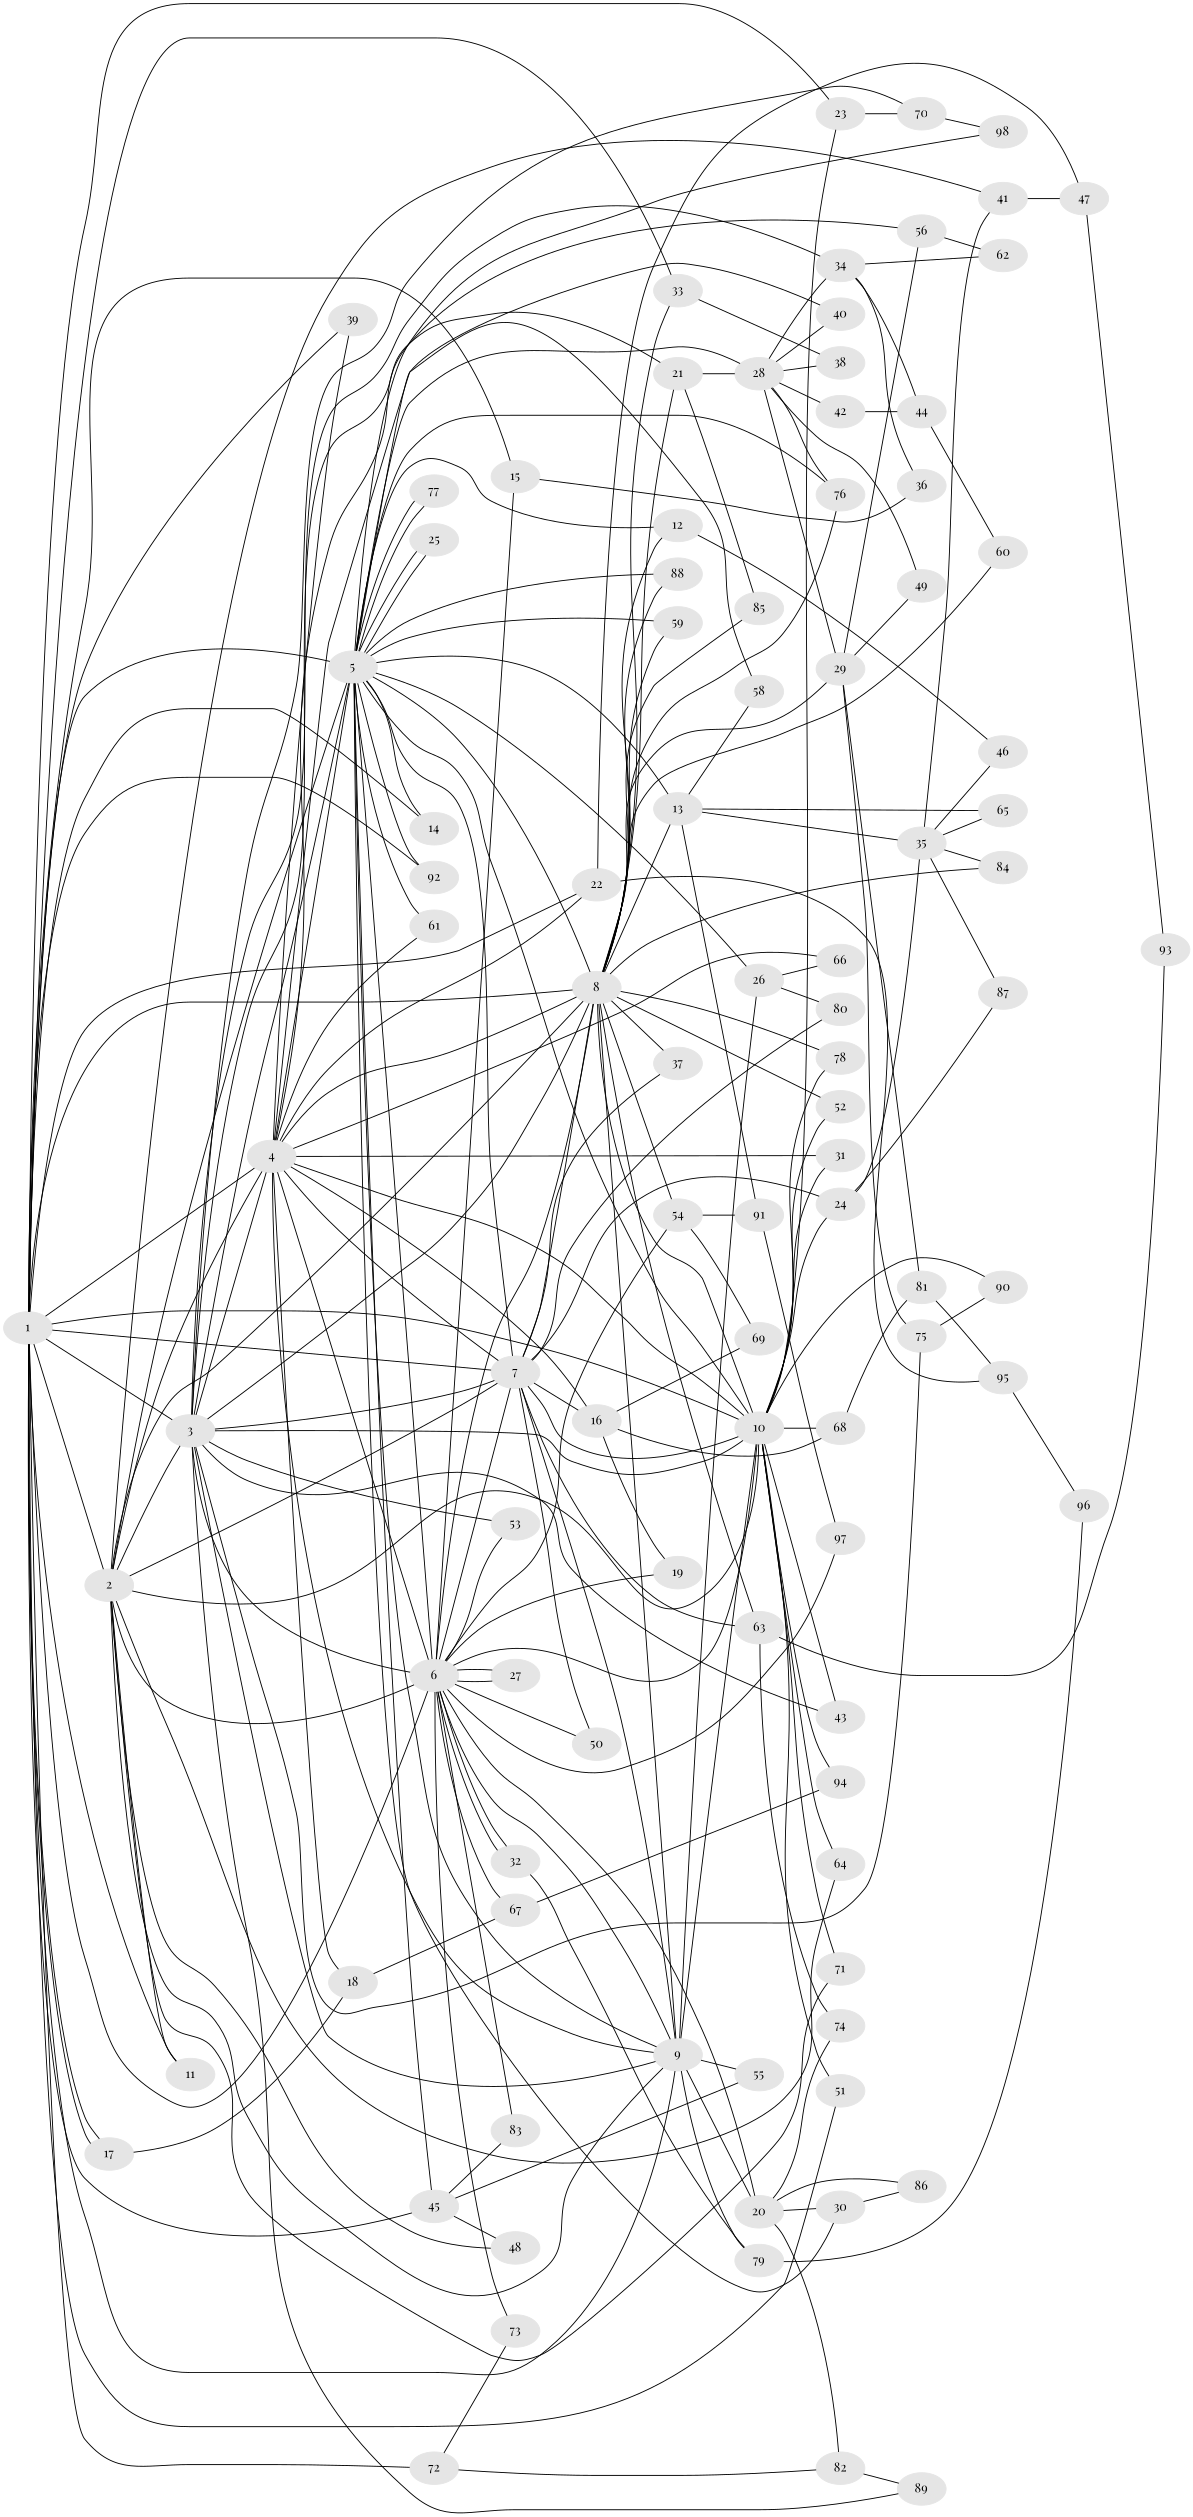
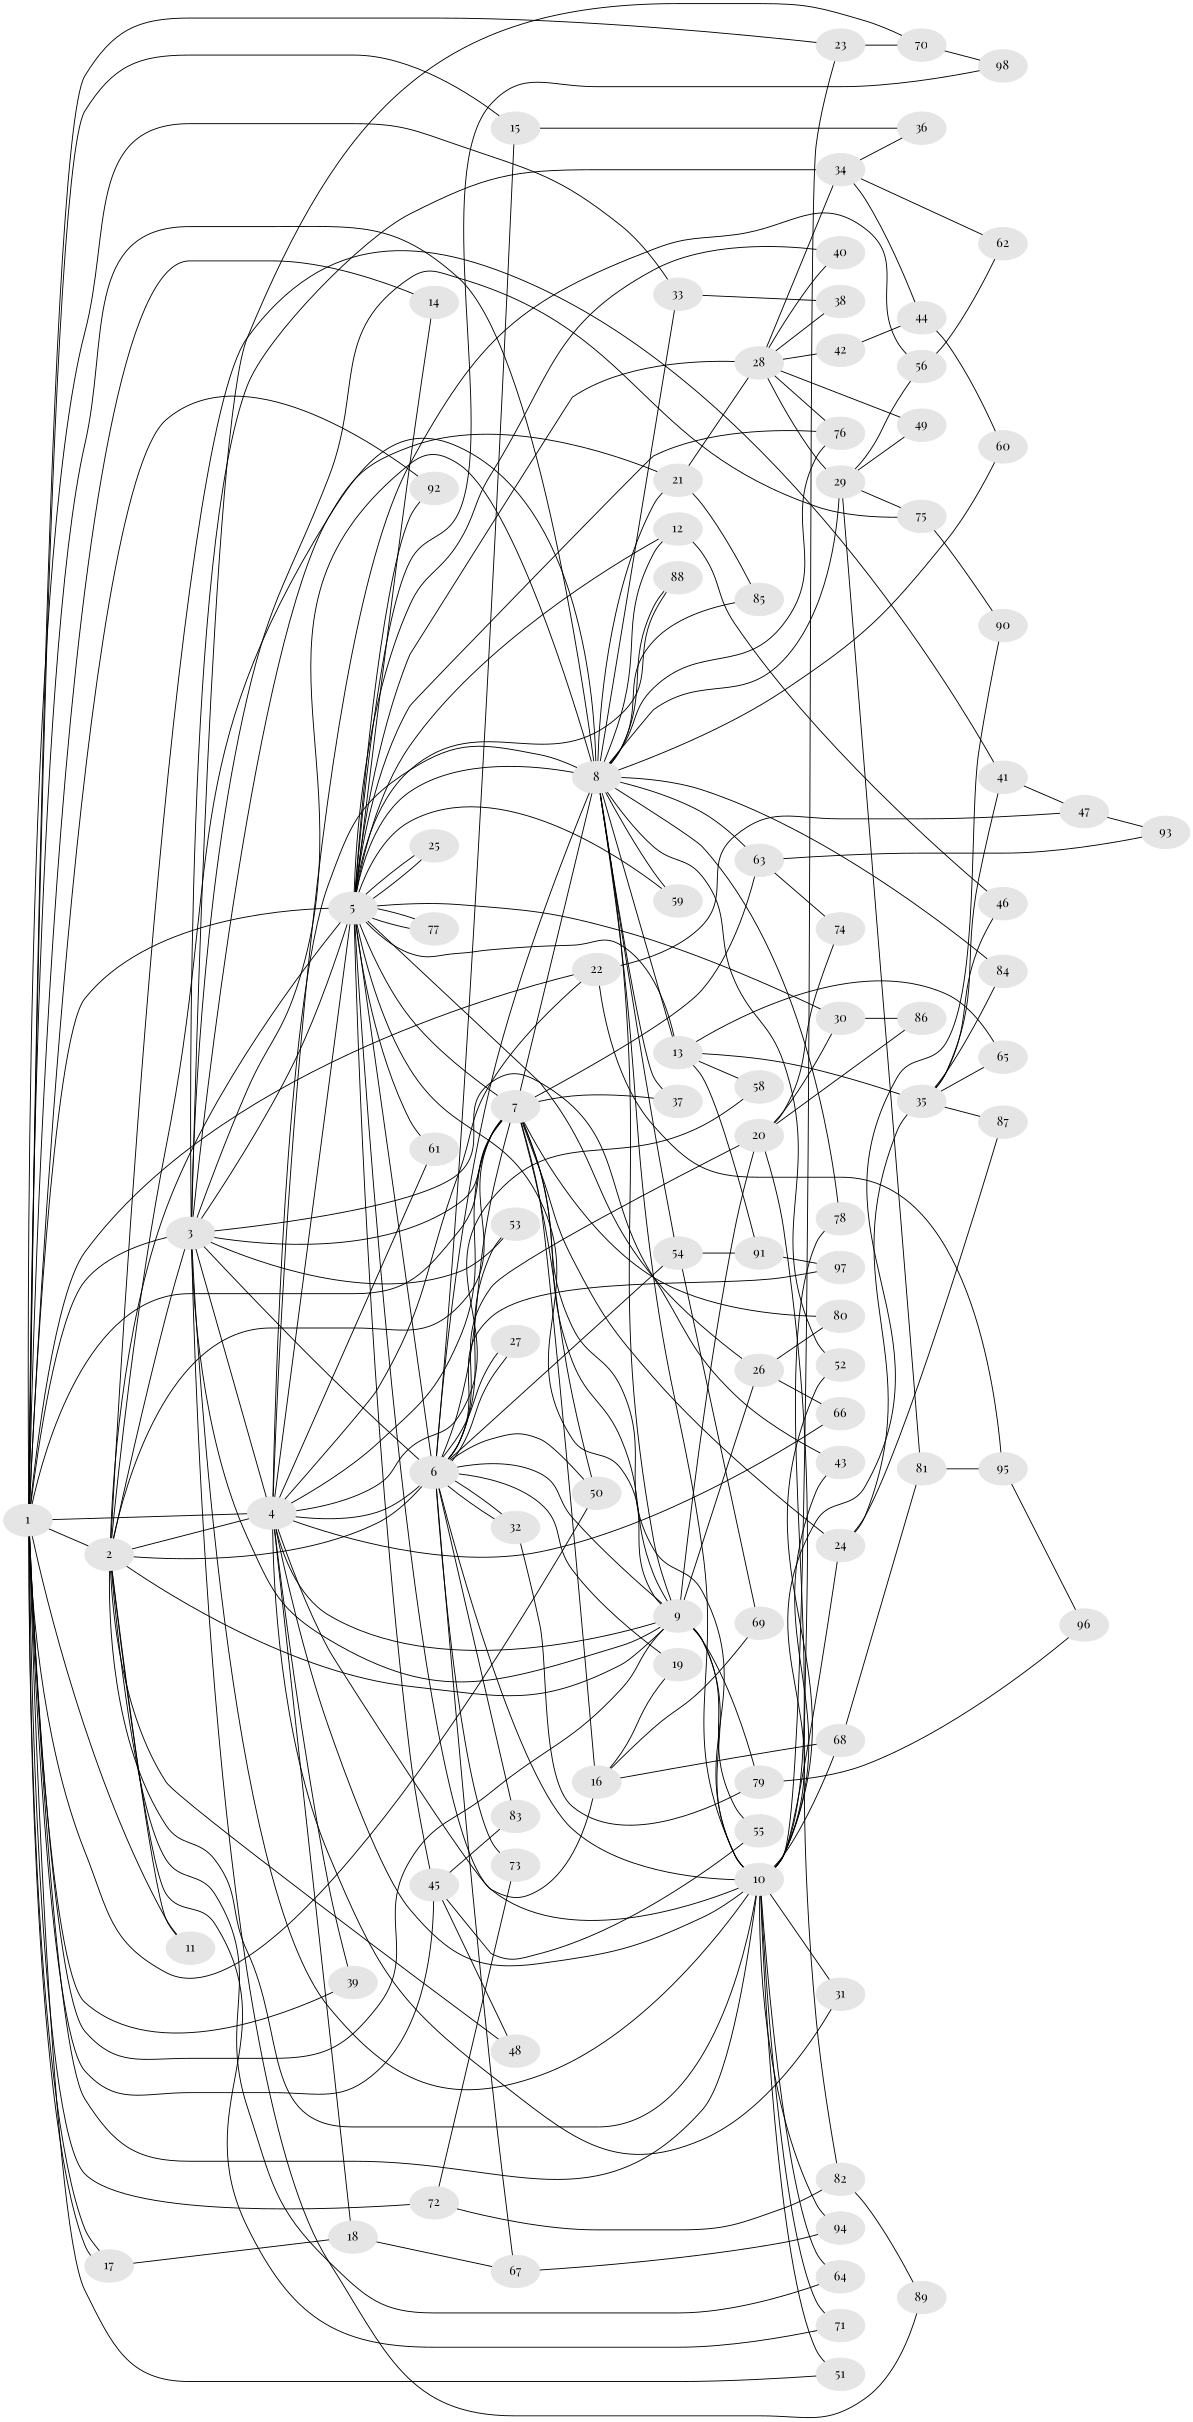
(94, 1991) -> (226, 1967)
